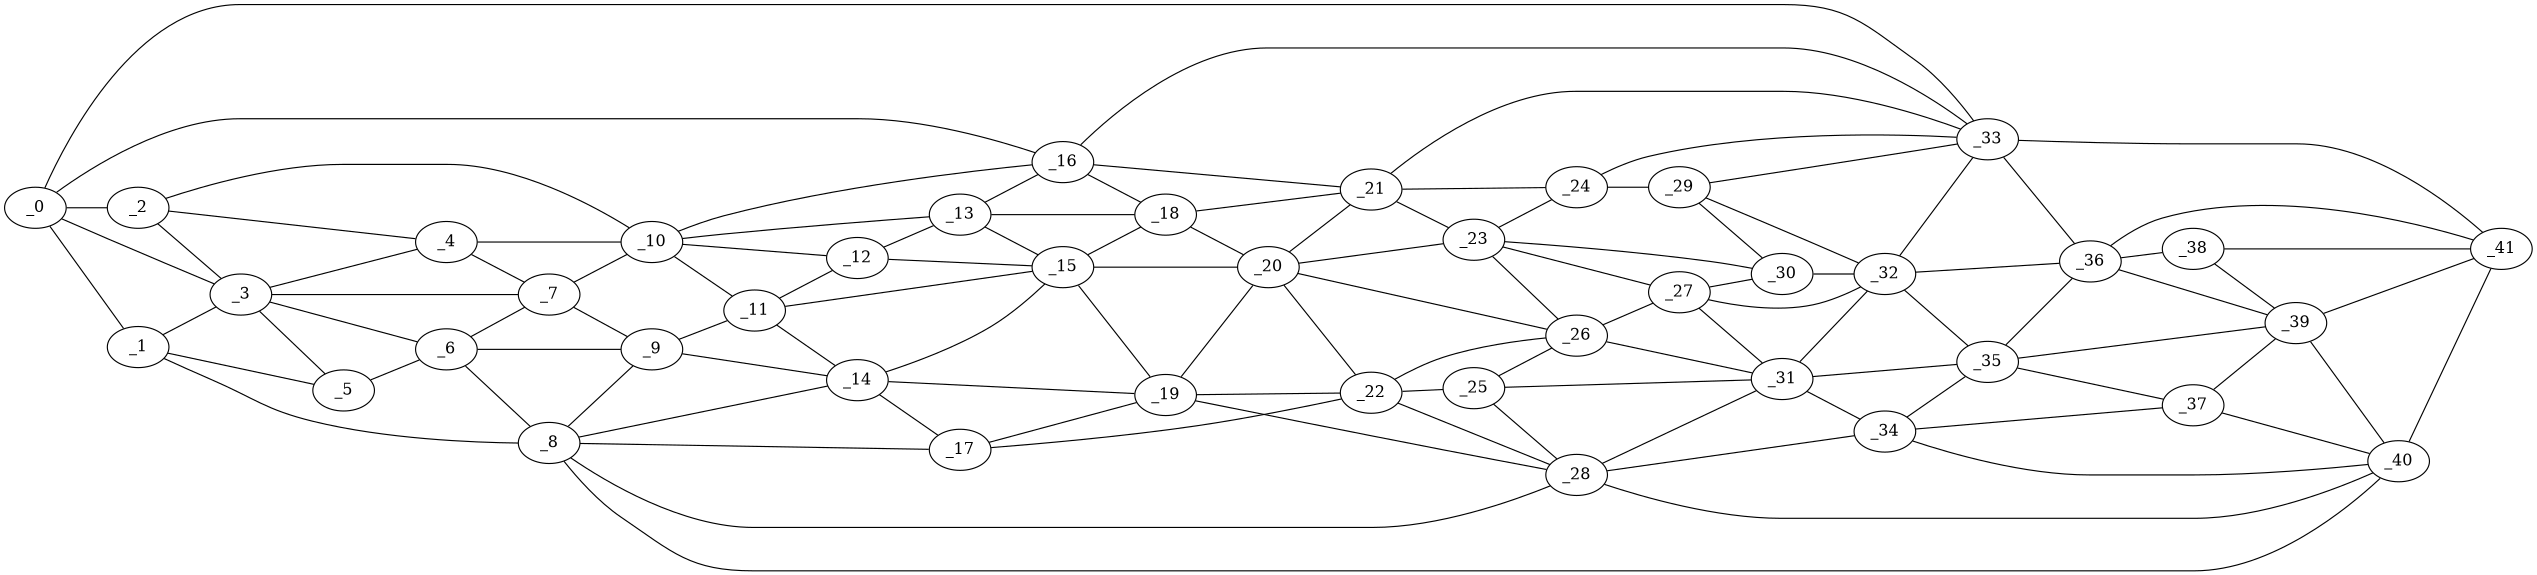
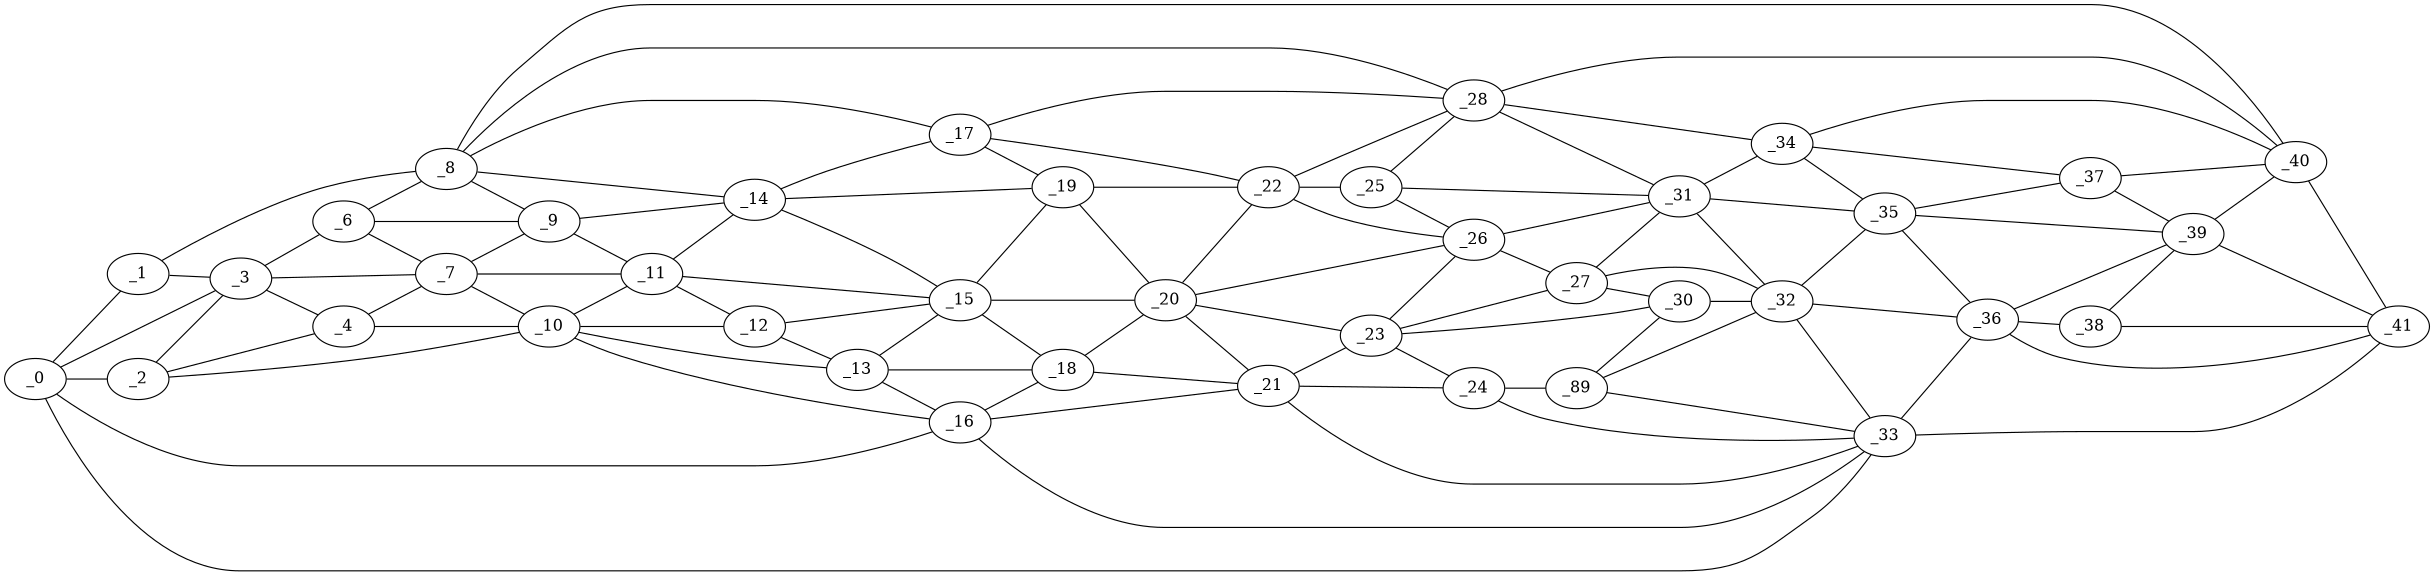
(1679, 187) -> (1577, 388)
none -> (549, 274)
(344, 390) -> none
(1371, 436) -> (1214, 91)
